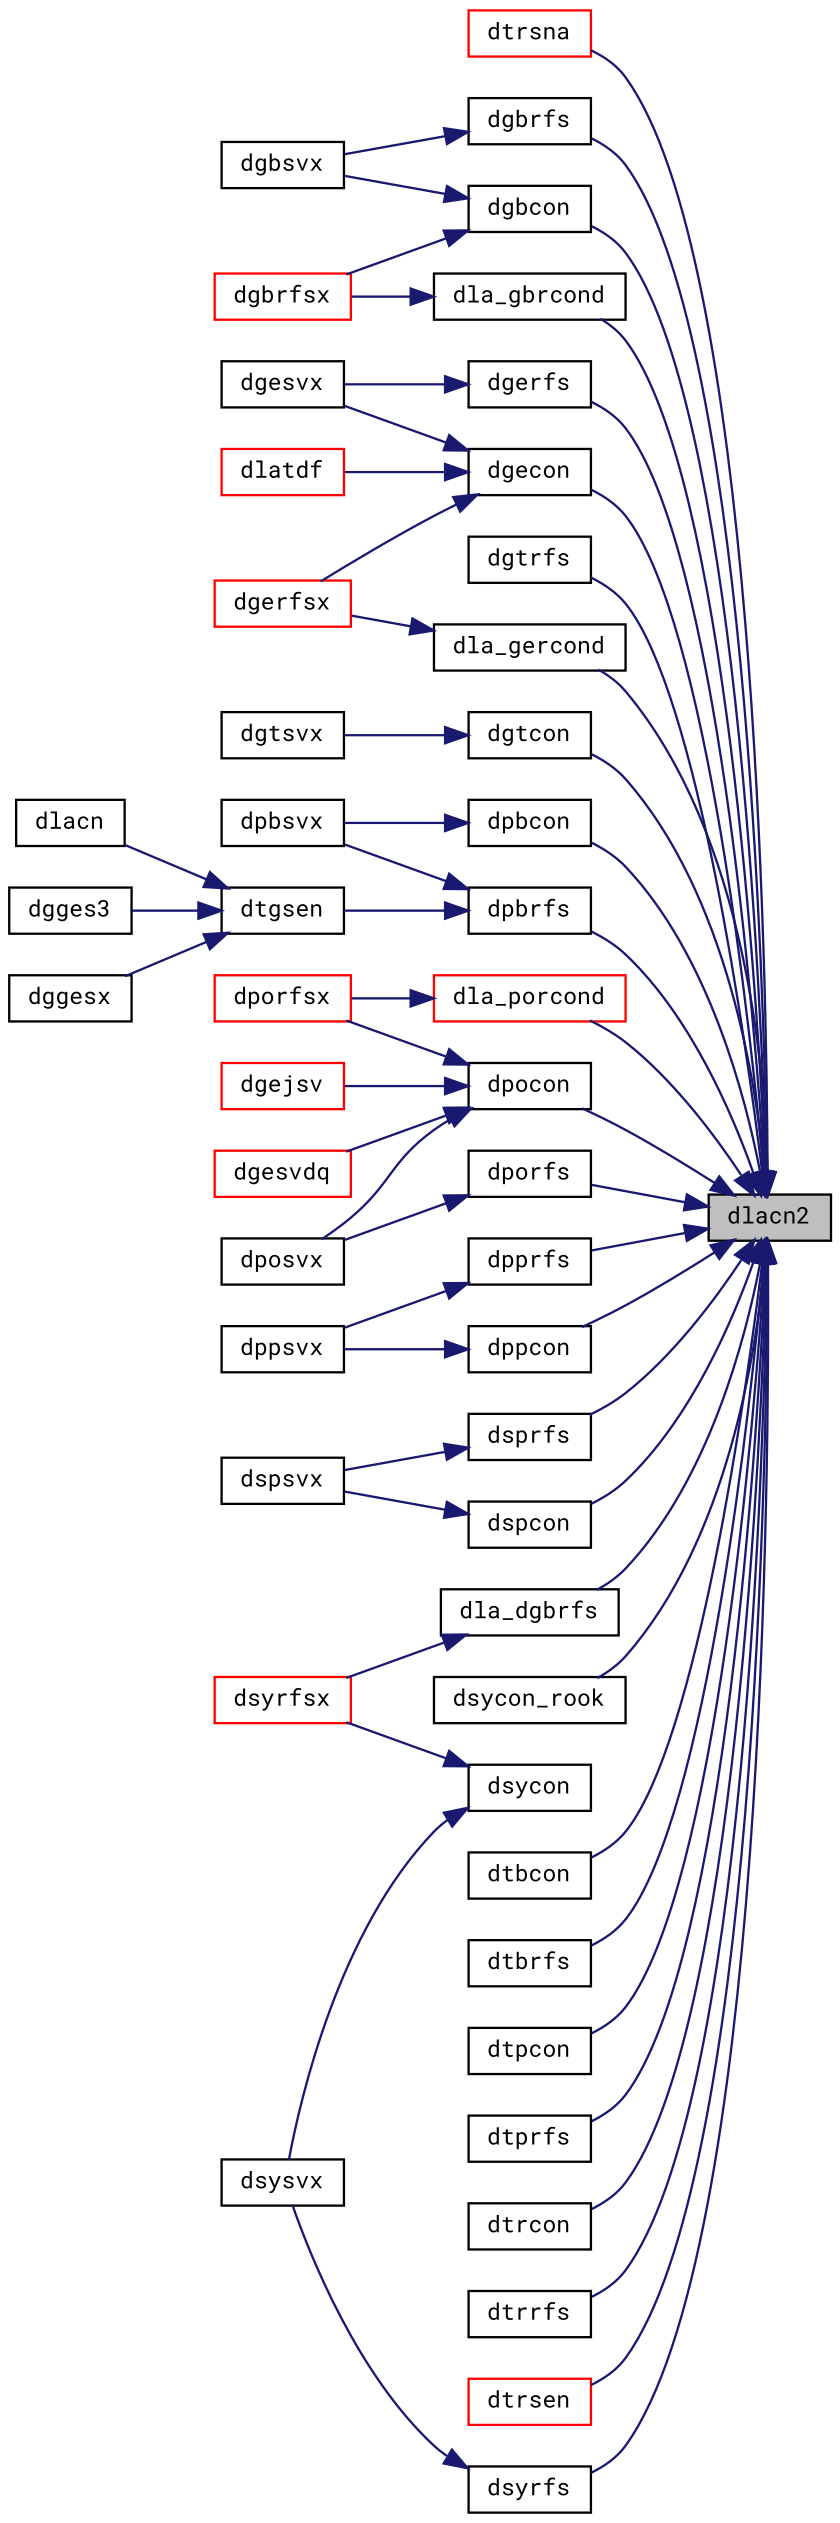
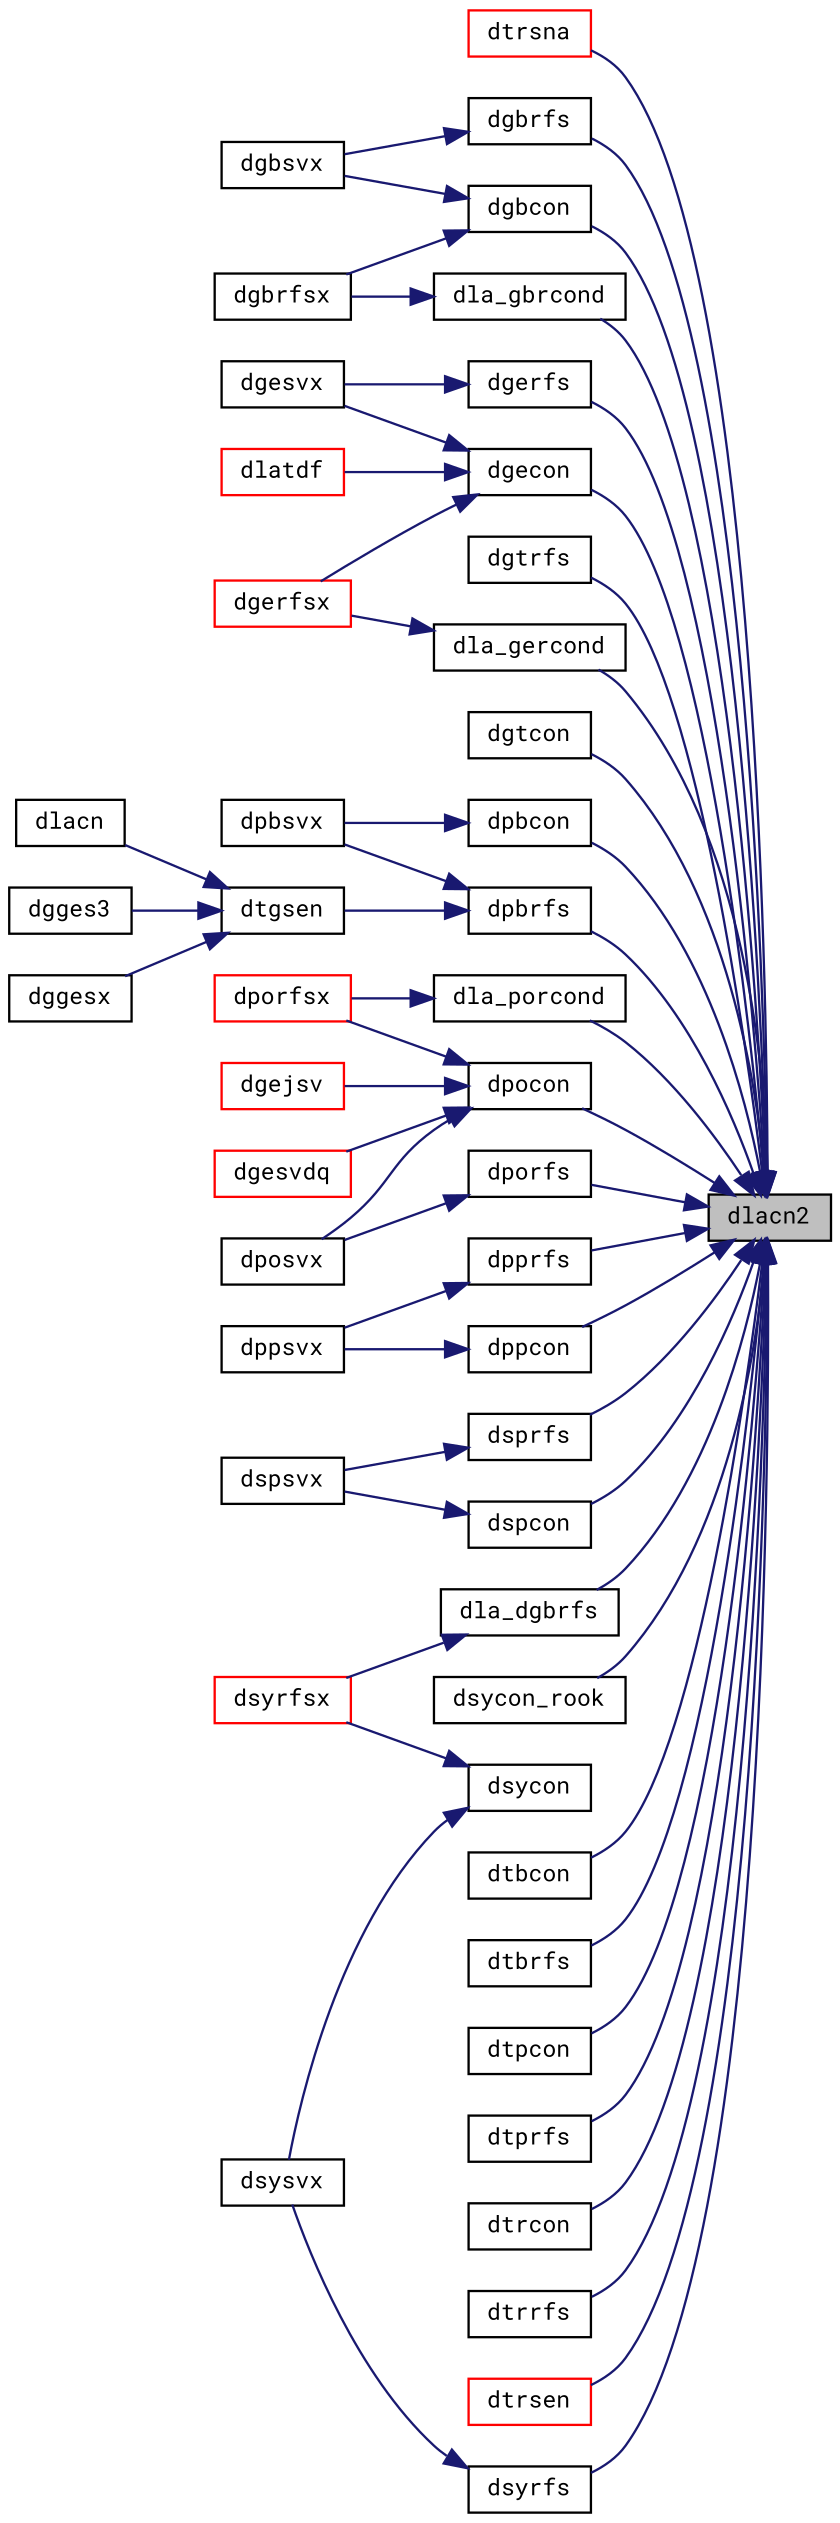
(283, 297) -> (283, 297)
(283, 735) -> none
(530, 998) -> (530, 998)
